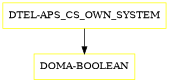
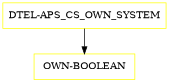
(84, 67) -> (84, 67)
